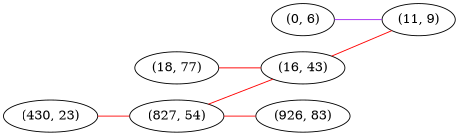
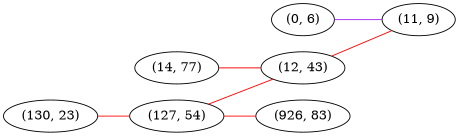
(177, 68) -> (177, 68)
(303, 68) -> (303, 68)
(51, 116) -> (51, 116)
(177, 116) -> (177, 116)
